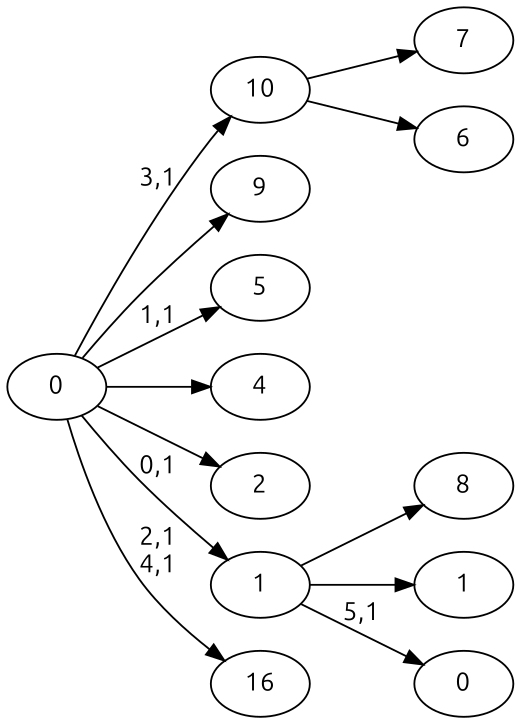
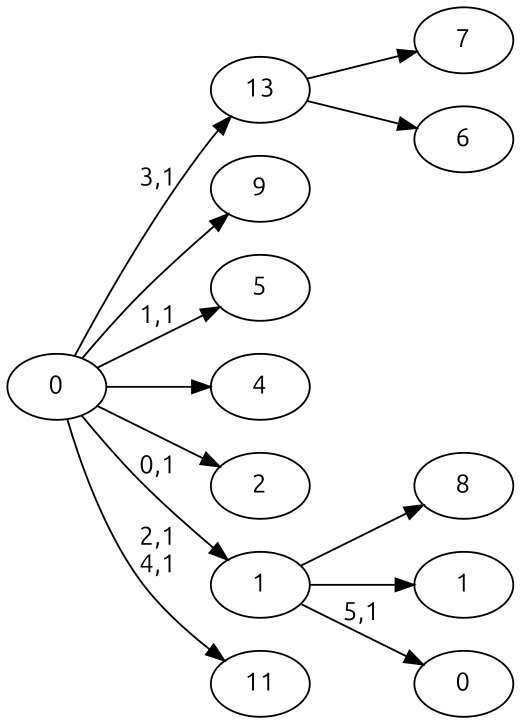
(260, 90) -> (260, 90)
(260, 684) -> (260, 684)
